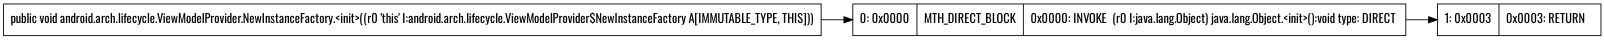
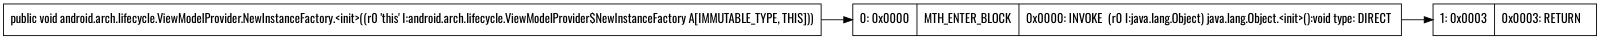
(970, 19) -> (968, 19)
